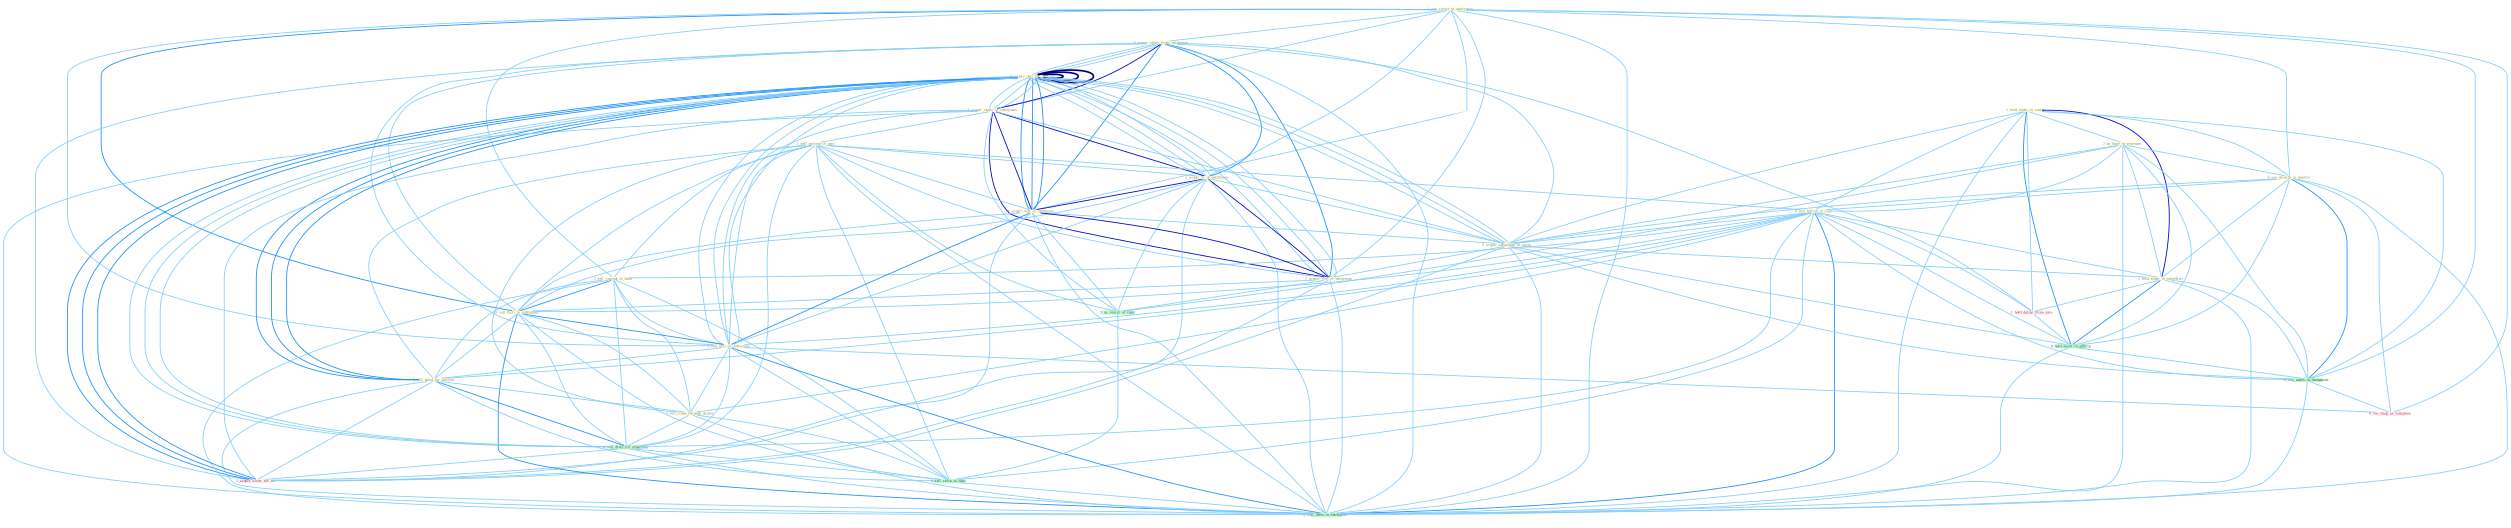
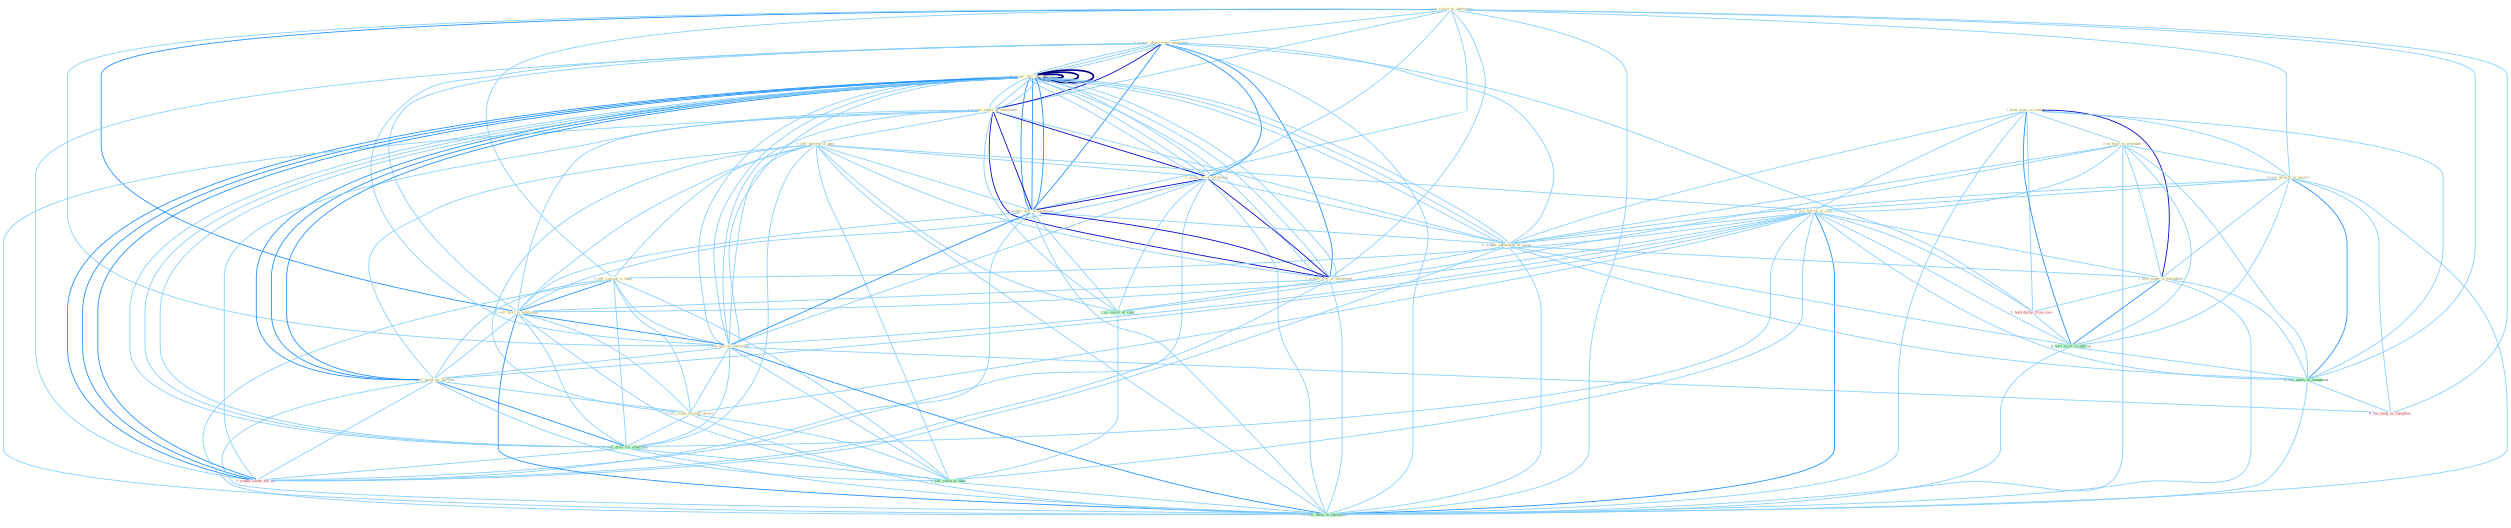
none -> (595, 148)
